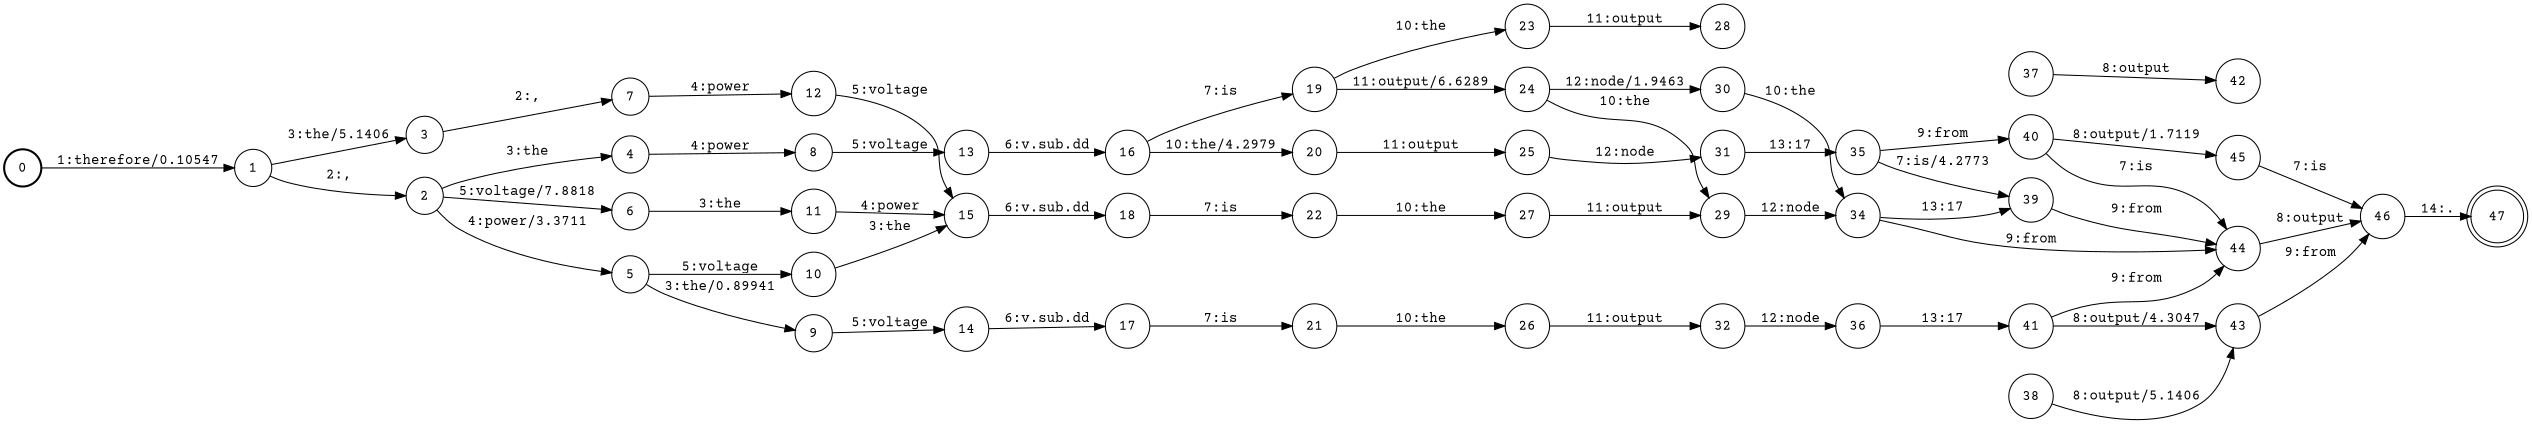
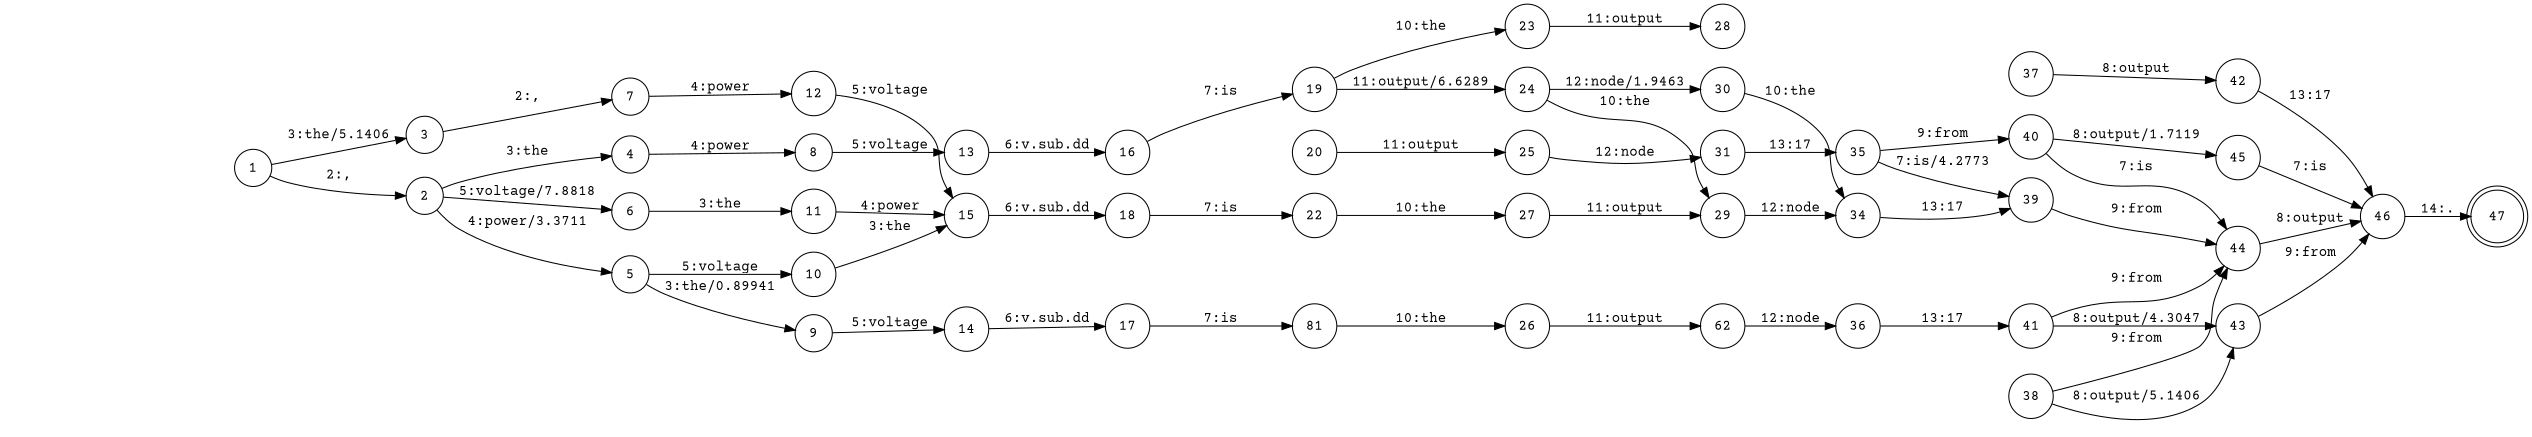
none -> (2320, 132)
(1216, 152) -> none
(23, 168) -> none
(2041, 249) -> (2162, 361)
(1315, 326) -> (1315, 326)
(1723, 326) -> (1723, 326)
